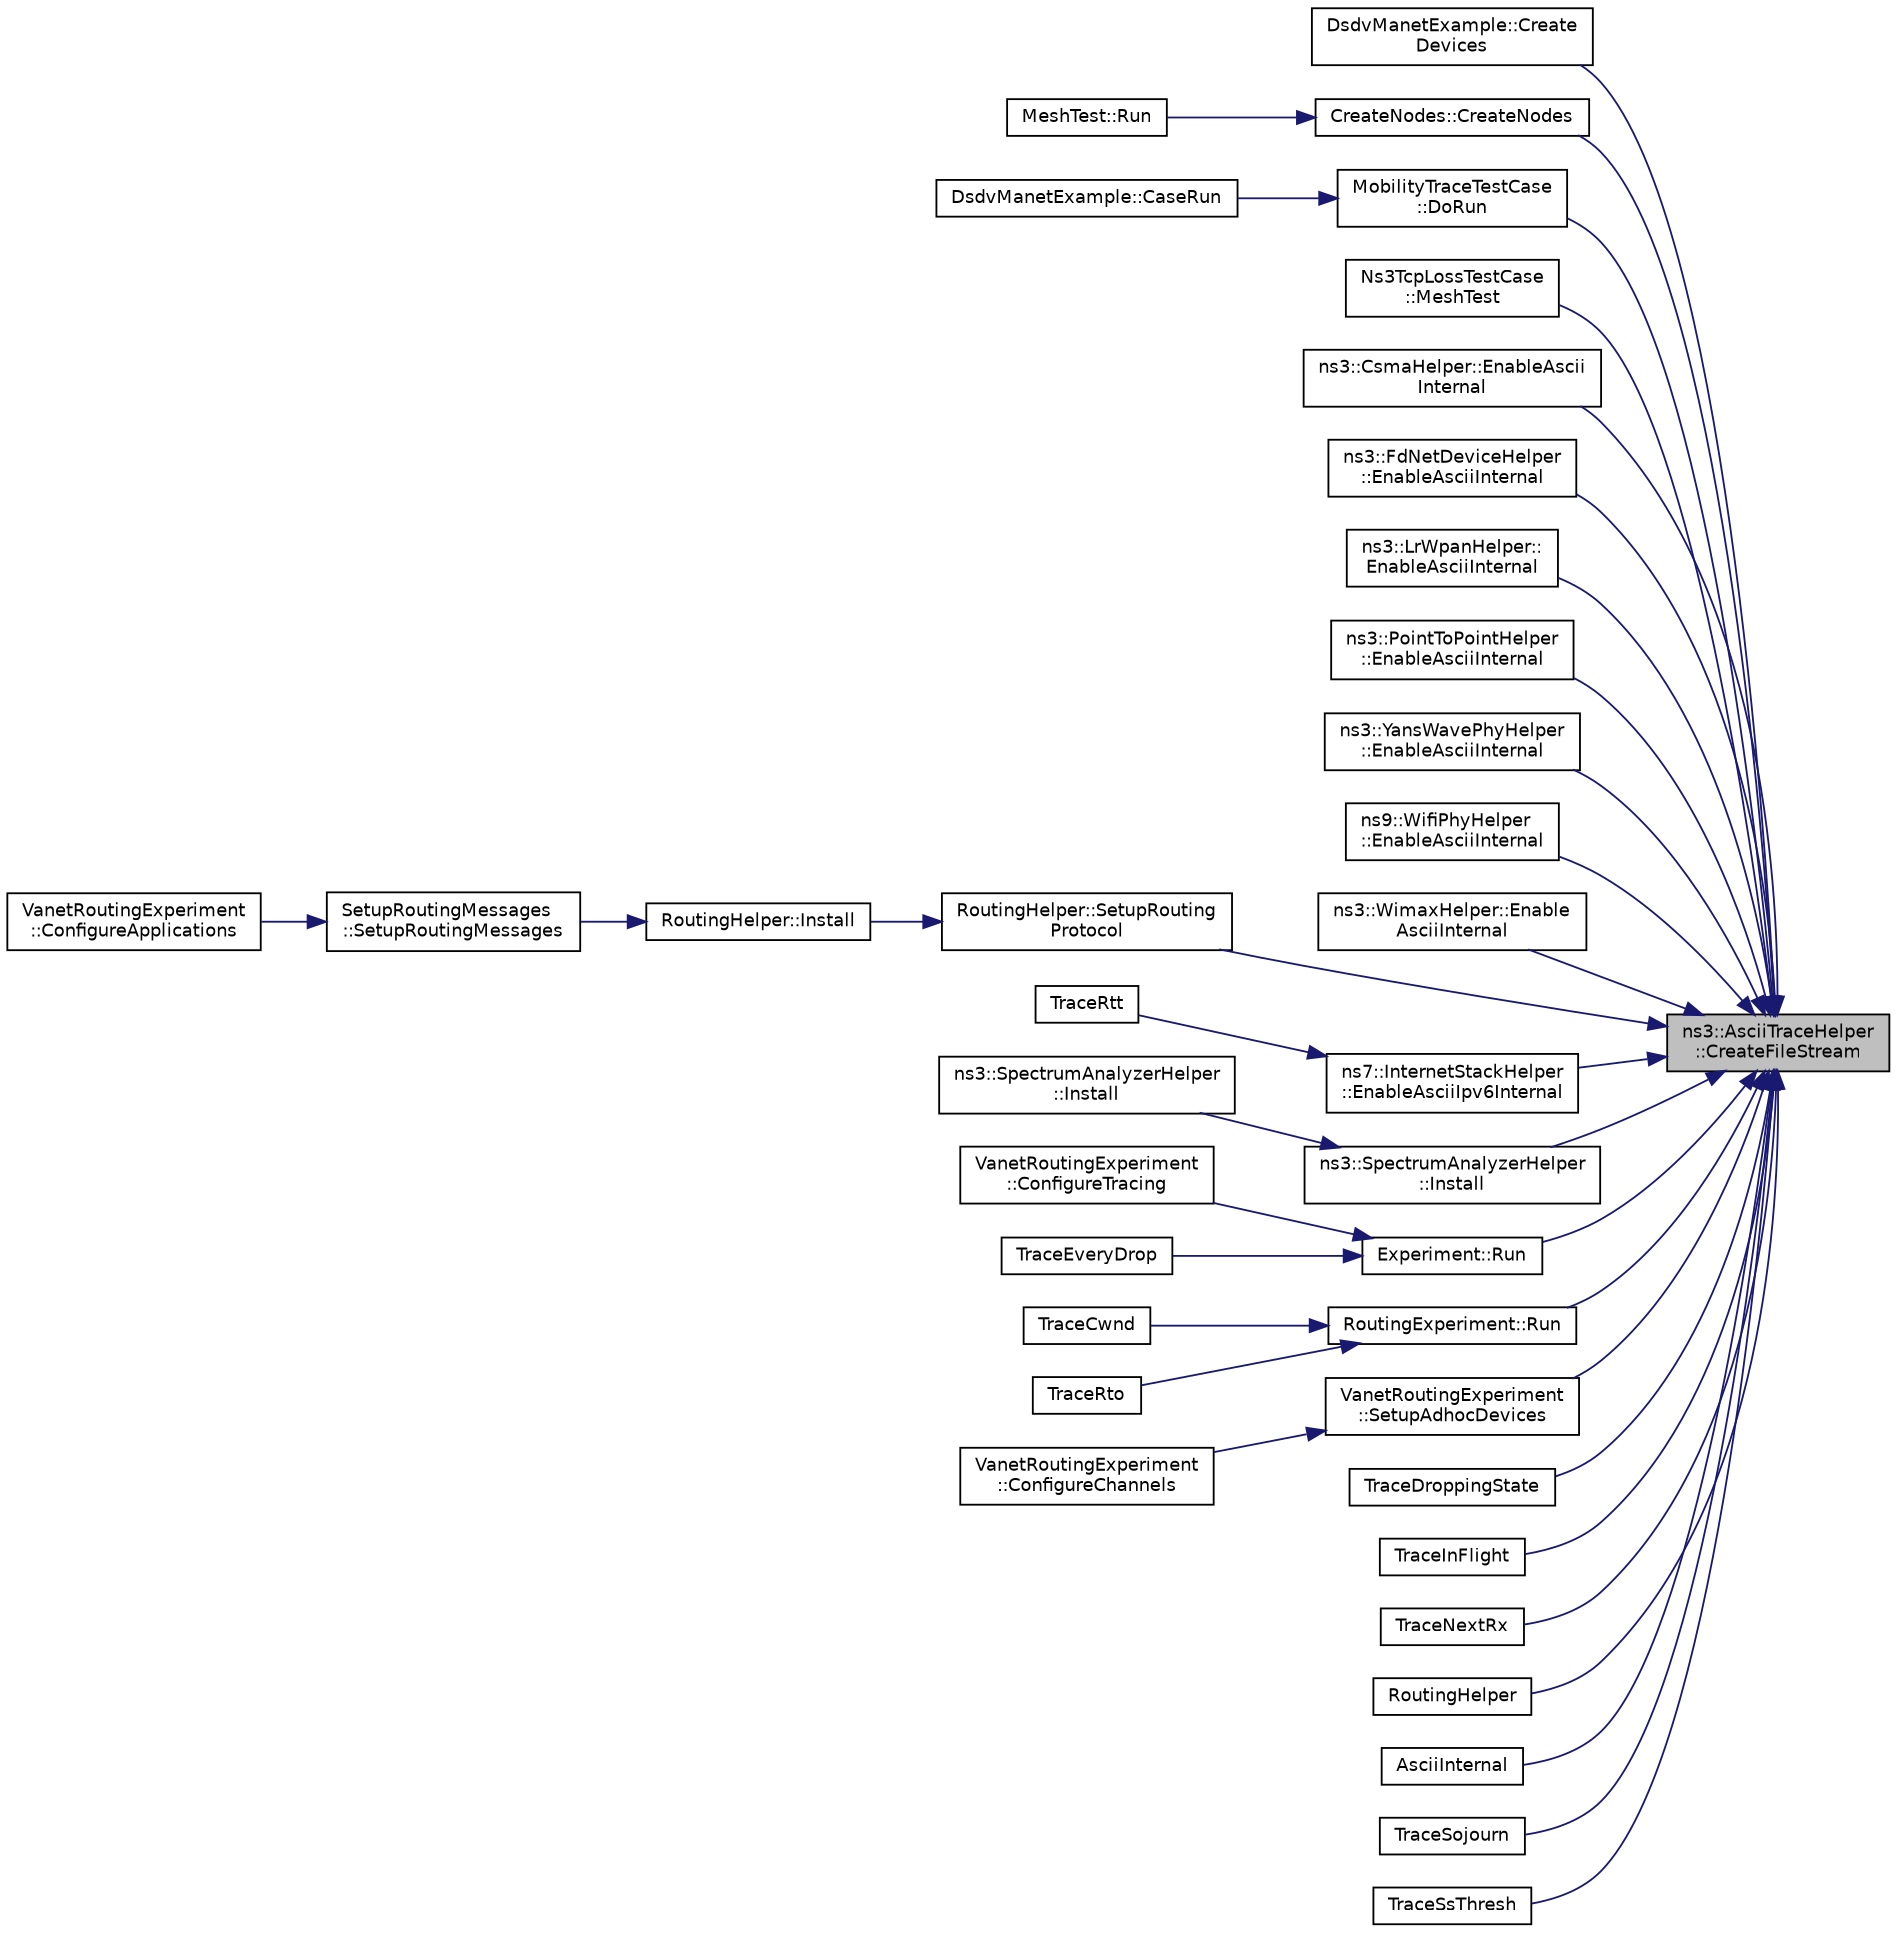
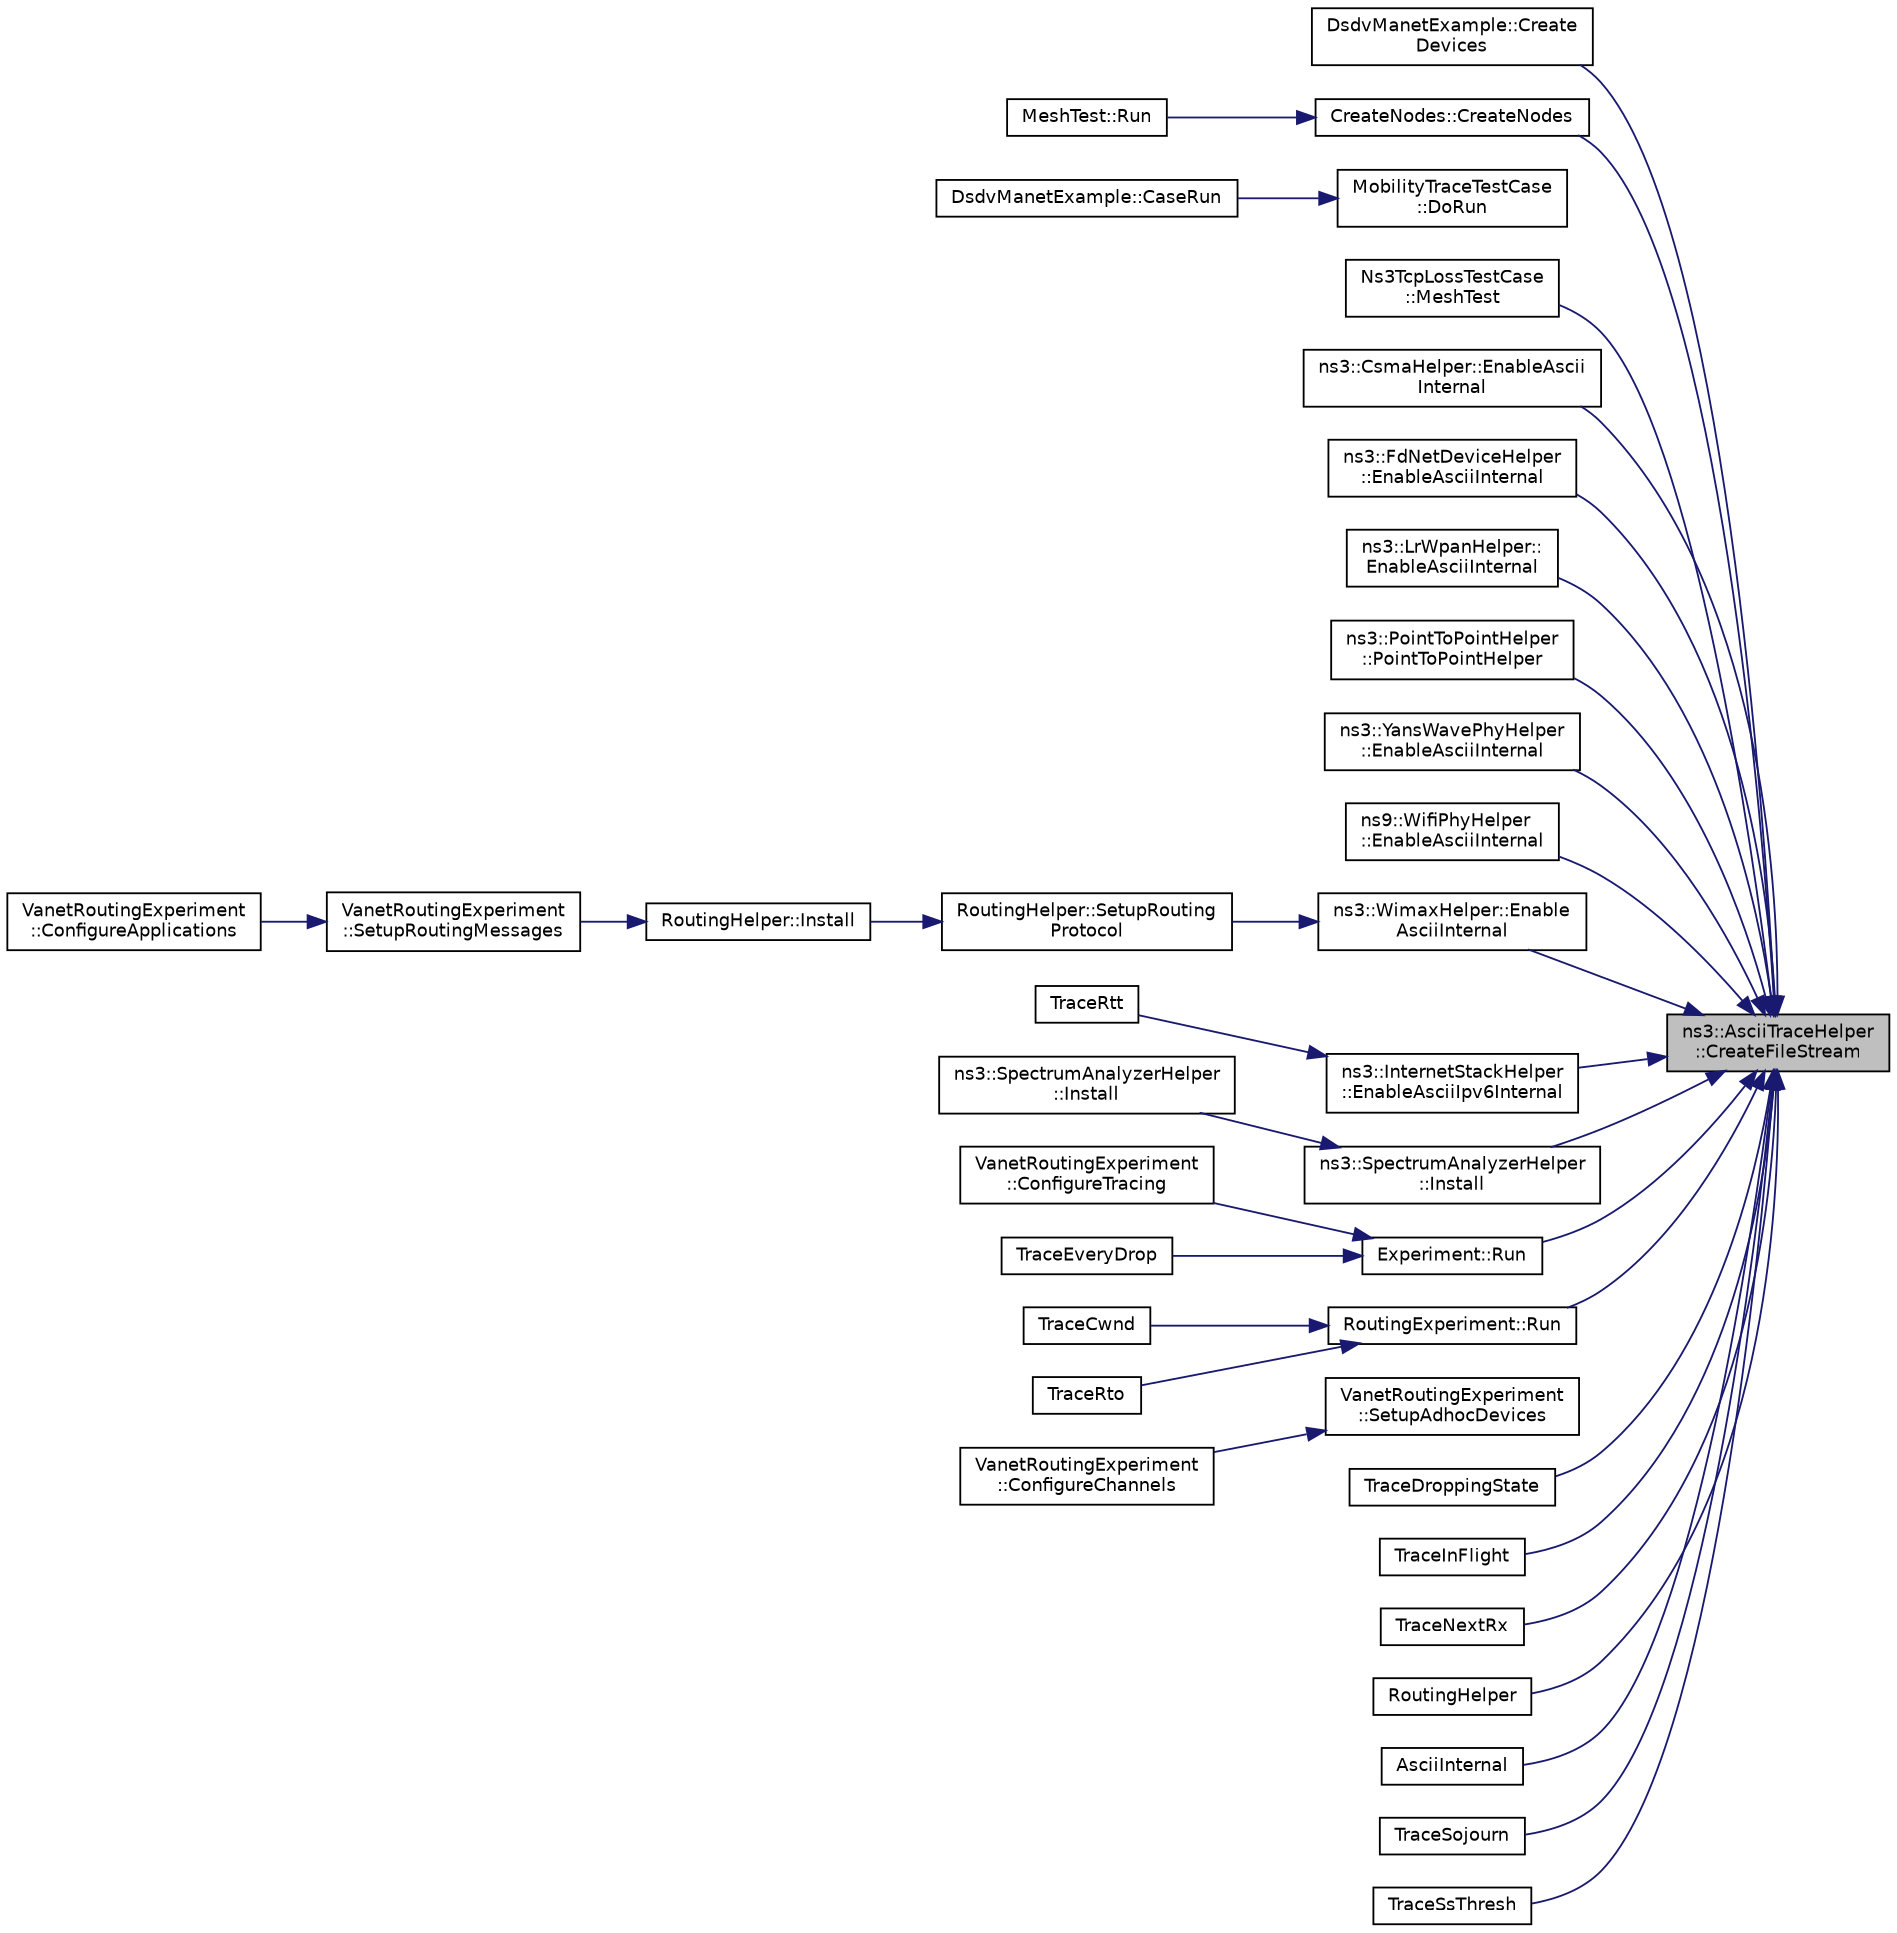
(1713, 569) -> none
(1452, 650) -> (1452, 650)
(454, 922) -> (454, 922)
(1433, 989) -> (1266, 922)
(1452, 1083) -> (1452, 1083)
(1692, 1250) -> none
